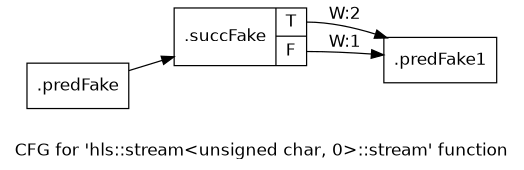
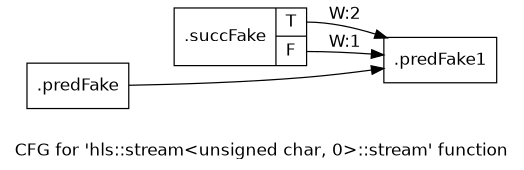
(146, 65) -> (250, 81)
